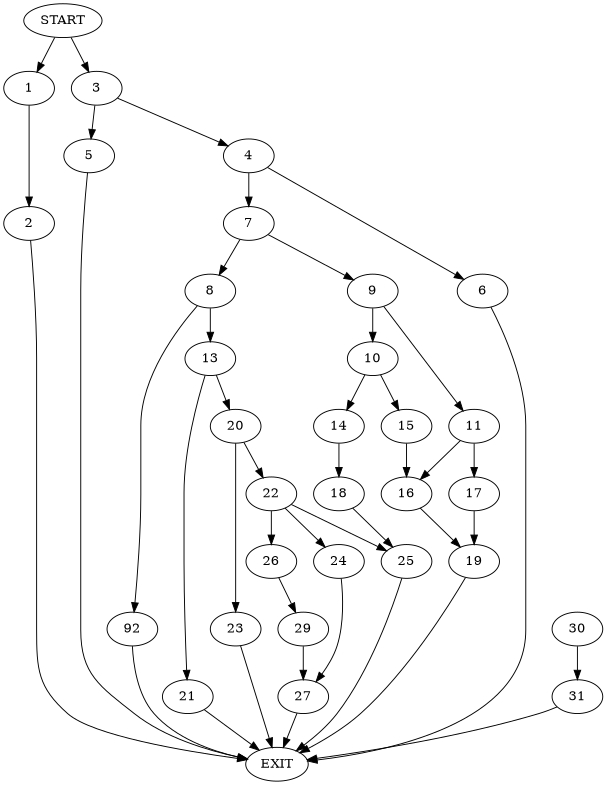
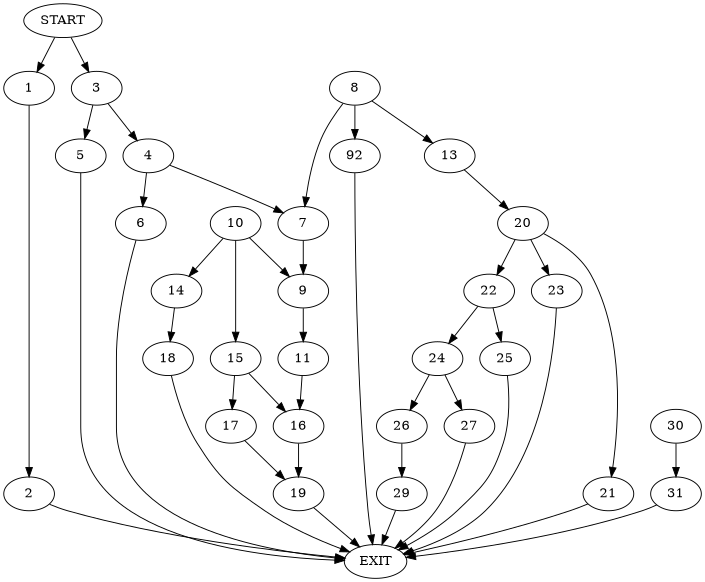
(232, 253) -> (318, 148)
(373, 320) -> (266, 254)
(474, 455) -> (234, 388)
(184, 522) -> (612, 338)
(271, 523) -> (422, 388)
(369, 524) -> (231, 486)
(303, 658) -> (391, 523)
